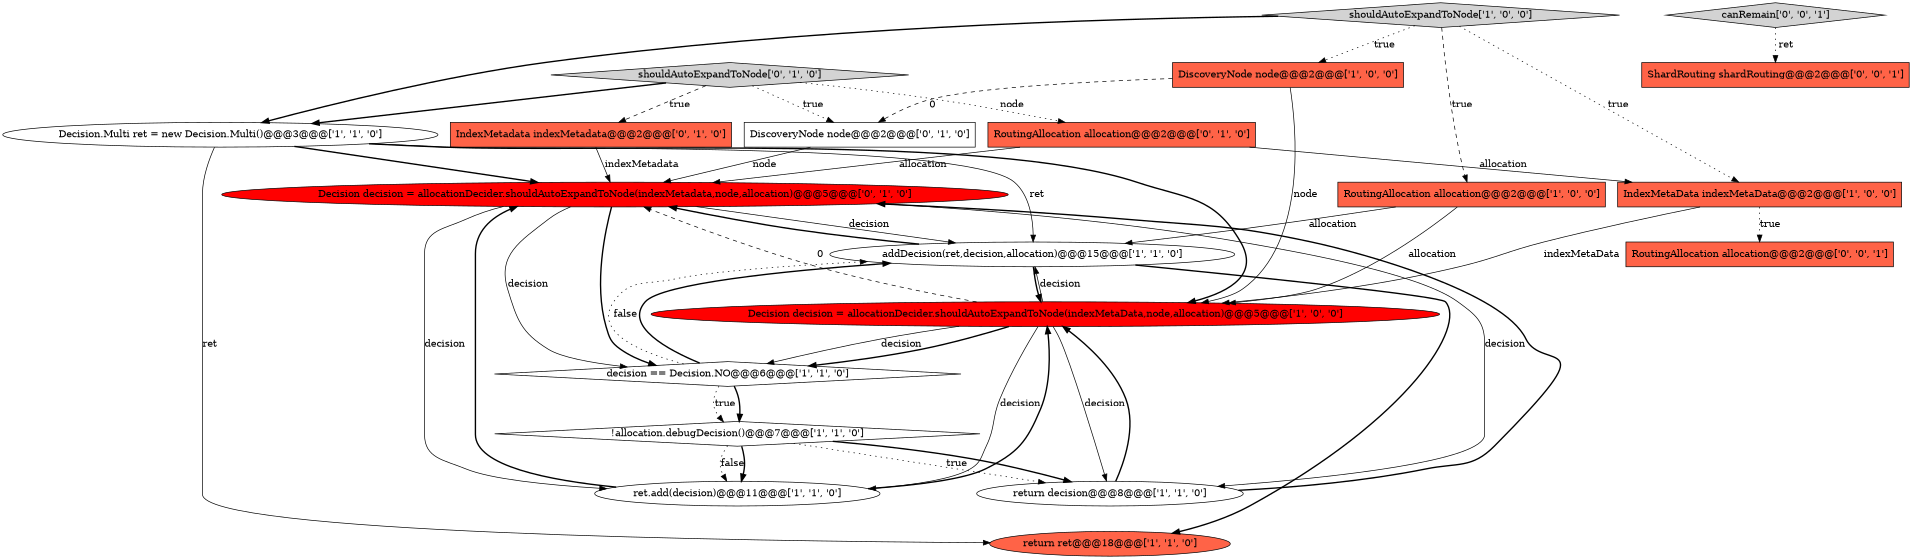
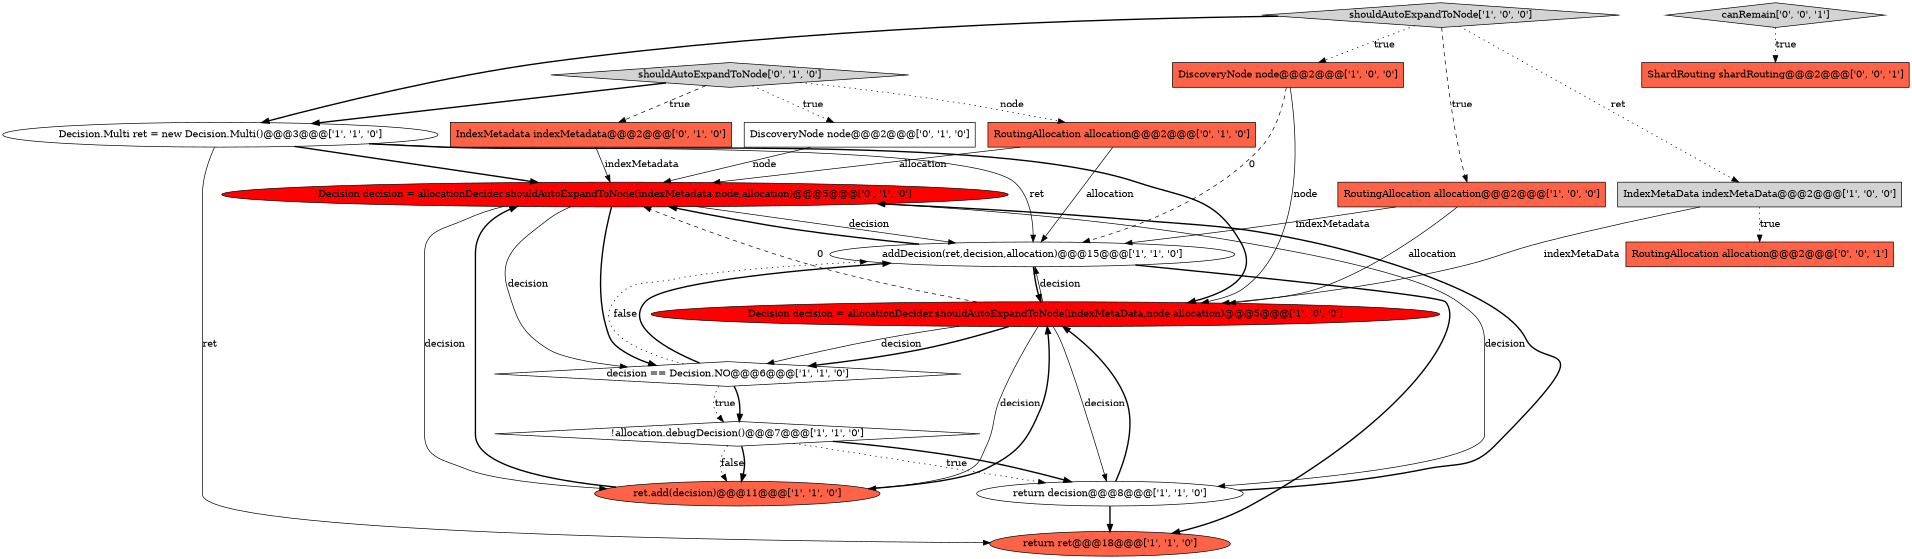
(1786, 45) -> (1786, 45)
(1026, 87) -> (1210, 189)
(1618, 105) -> (1618, 105)
(1437, 164) -> (1079, 192)
(1760, 195) -> (1760, 195)
(1333, 224) -> (1333, 224)
(737, 494) -> (737, 494)
none -> (1110, 515)
